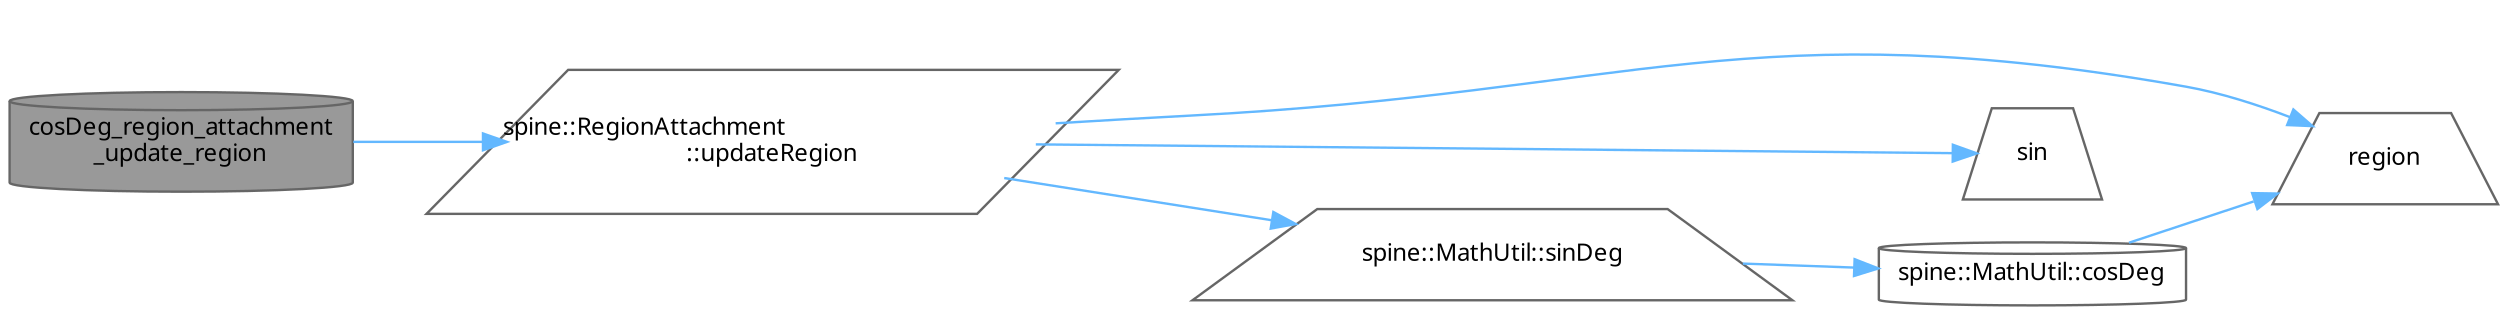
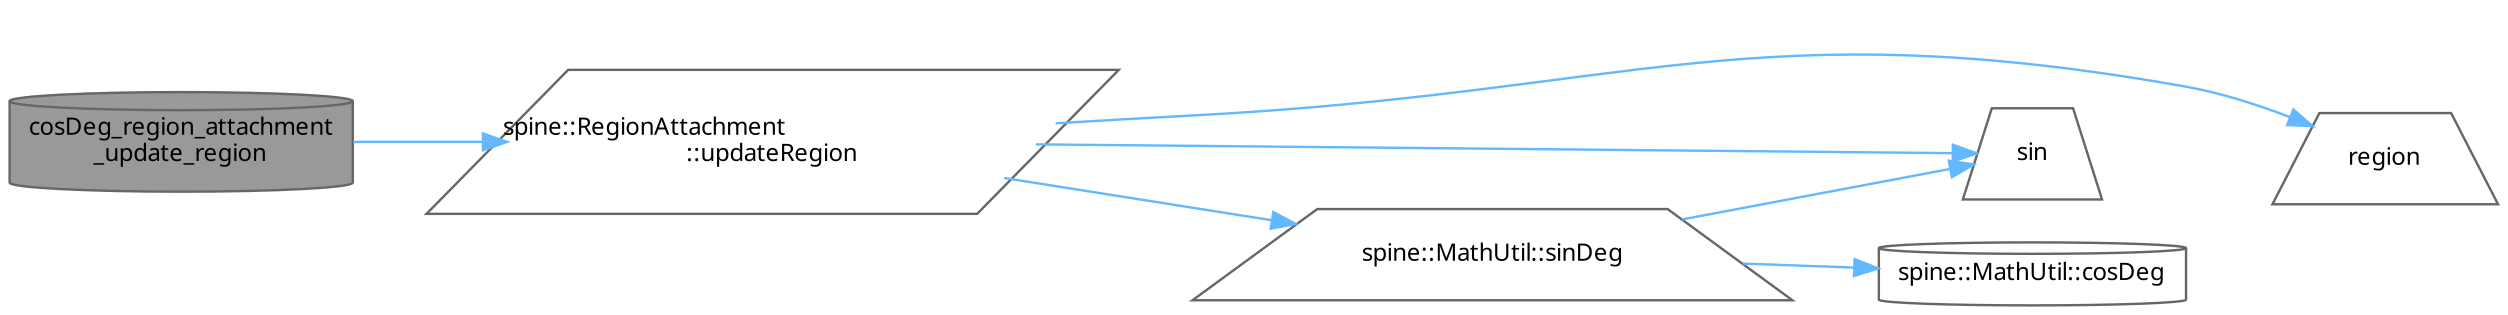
none -> (1816, 194)
(2191, 222) -> none
